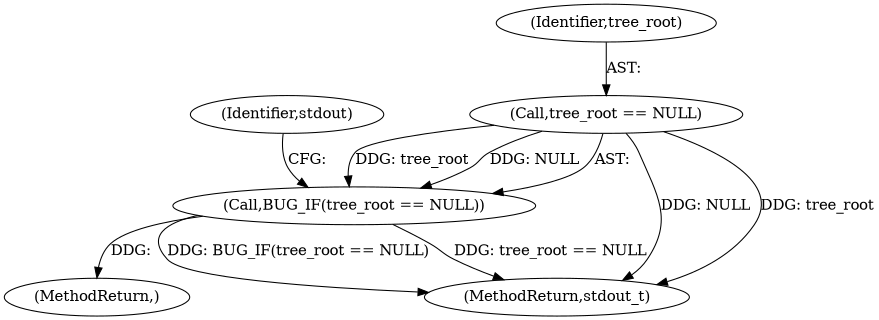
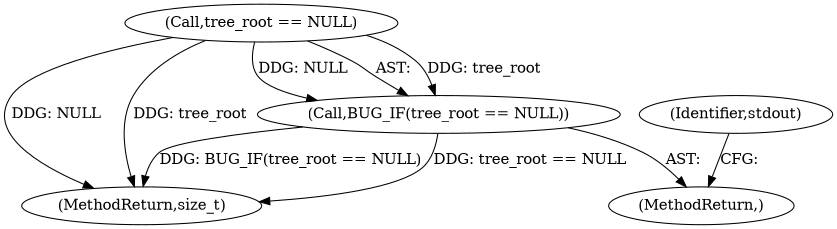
(606, 23) -> none
(285, 160) -> (721, 155)
(133, 251) -> (686, 160)
(557, 297) -> (142, 206)
